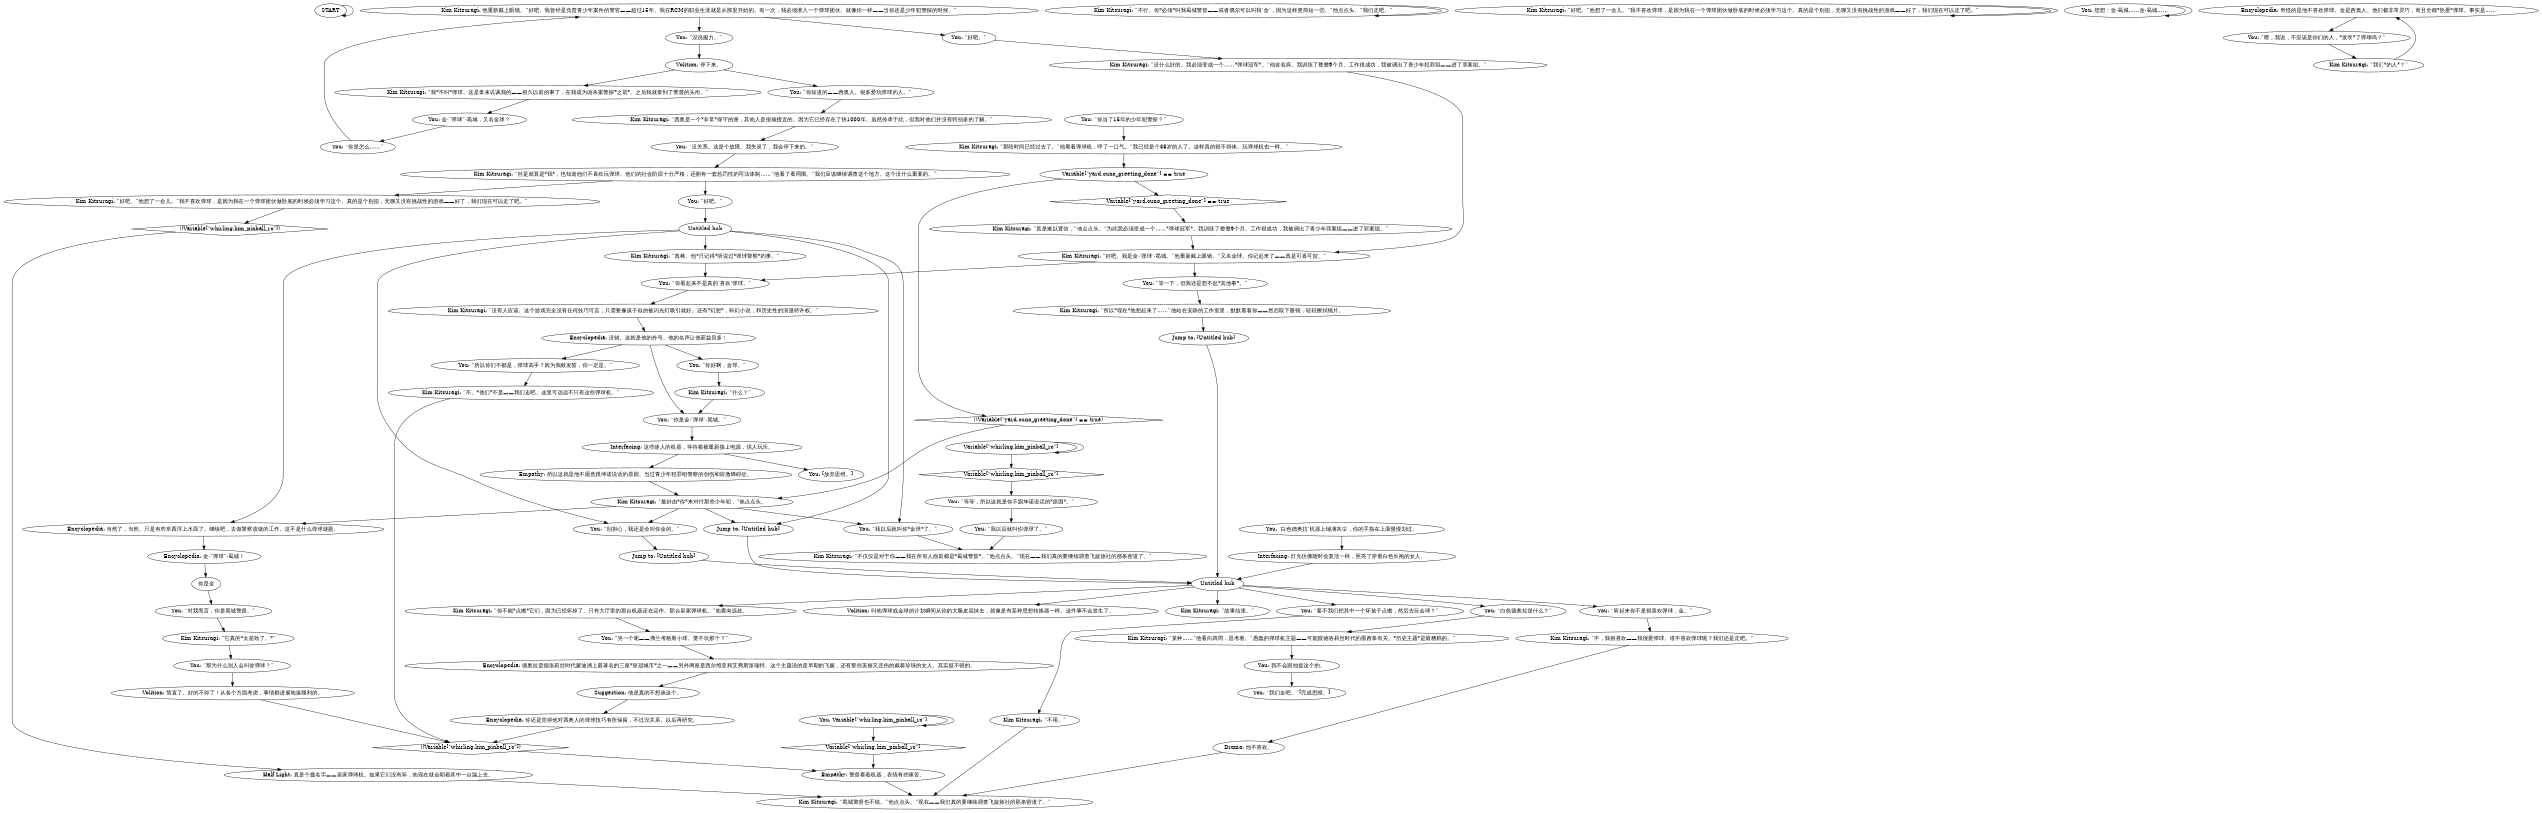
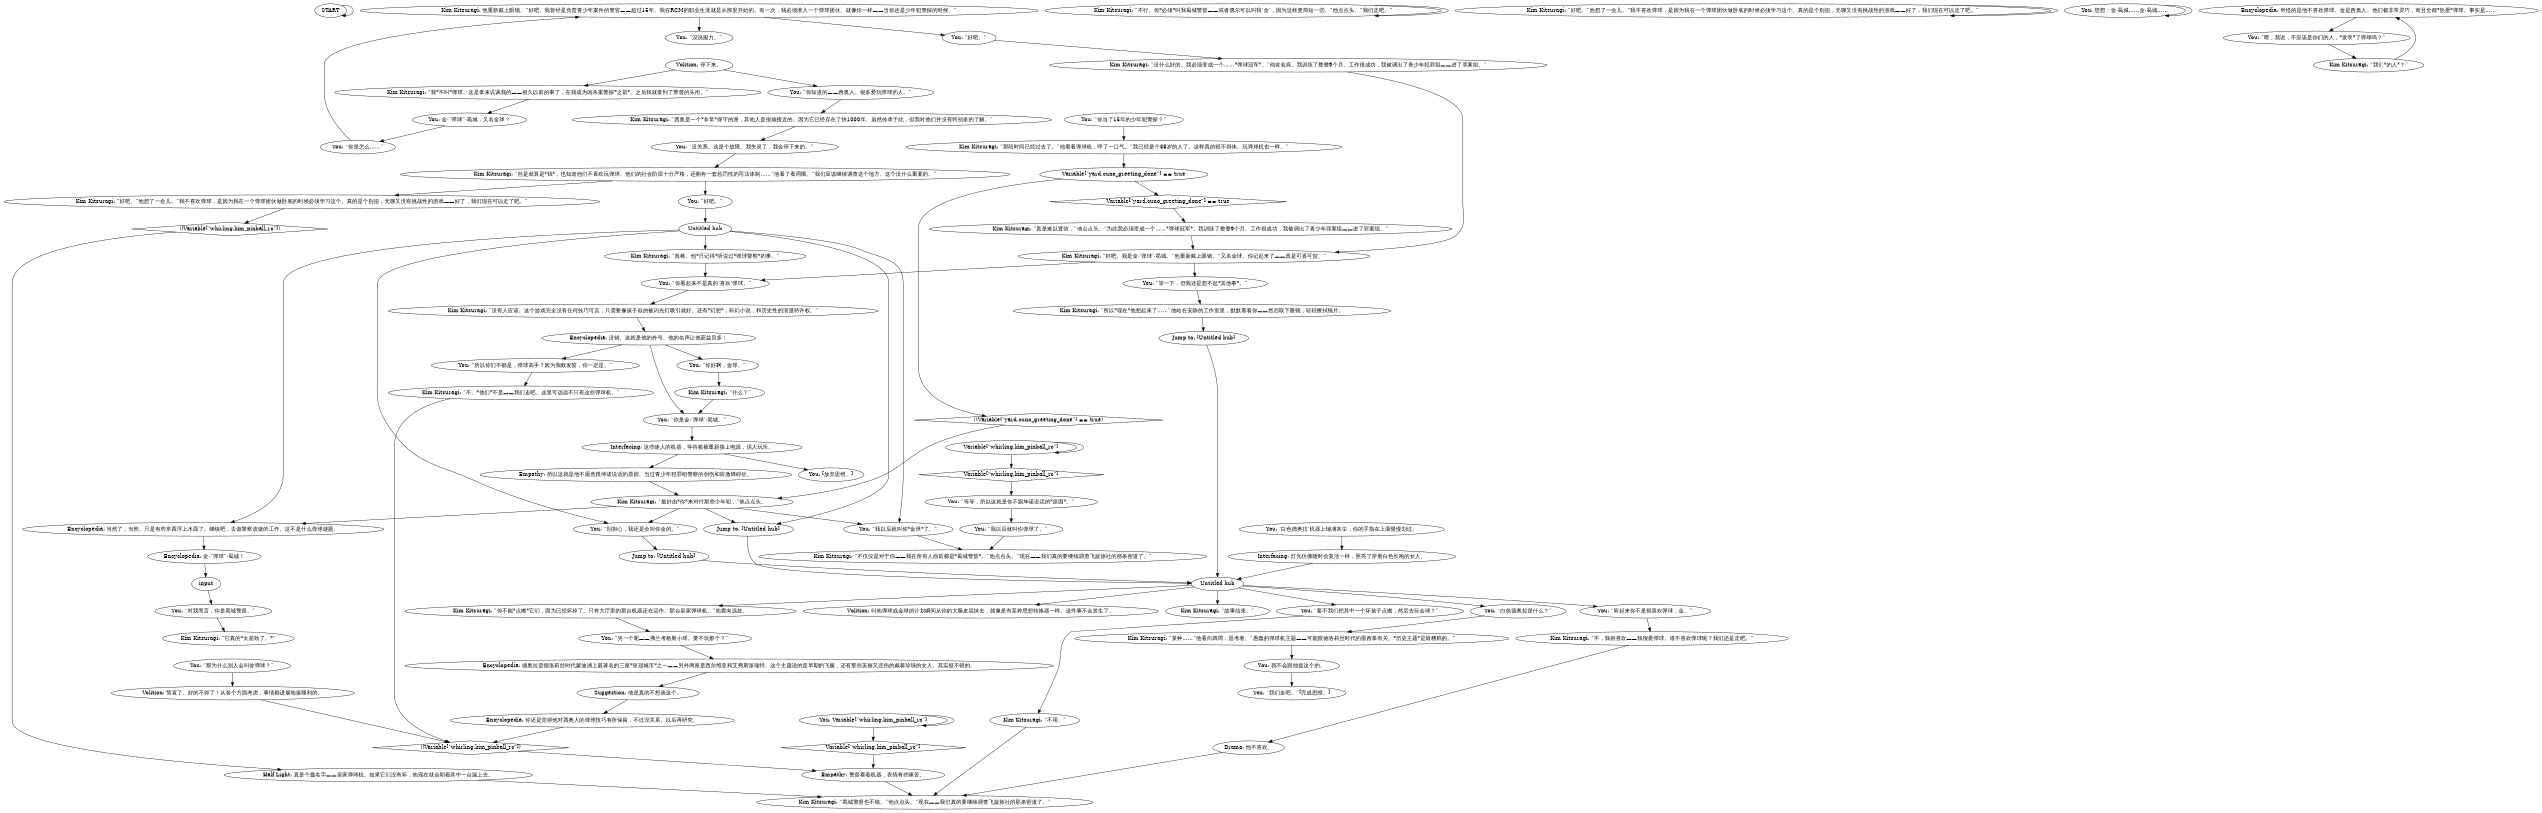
(699, 50) -> none
(206, 584) -> (206, 584)
(230, 650) -> none
